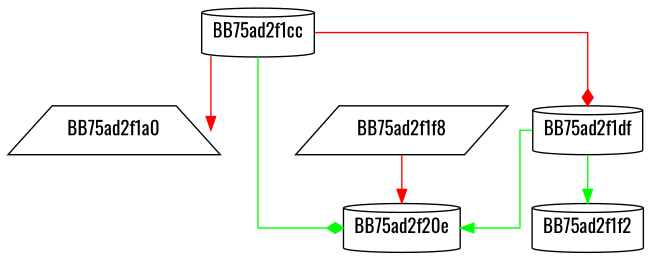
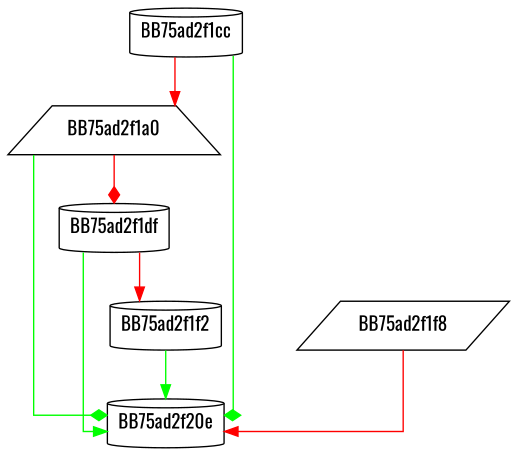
(480, 33) -> (114, 171)
(588, 172) -> (140, 270)
none -> (34, 314)
none -> (166, 368)
